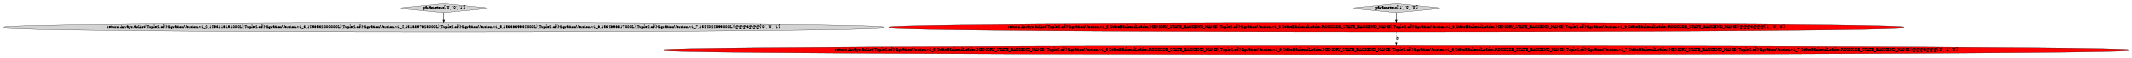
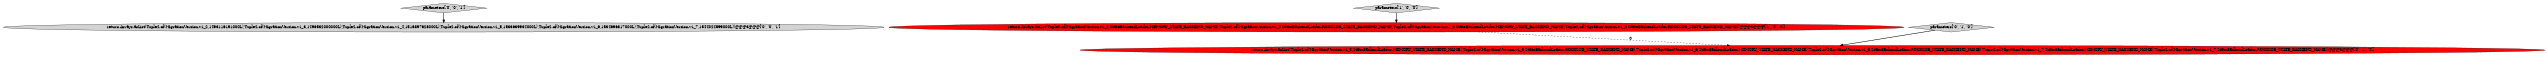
none -> (1951, 27)
